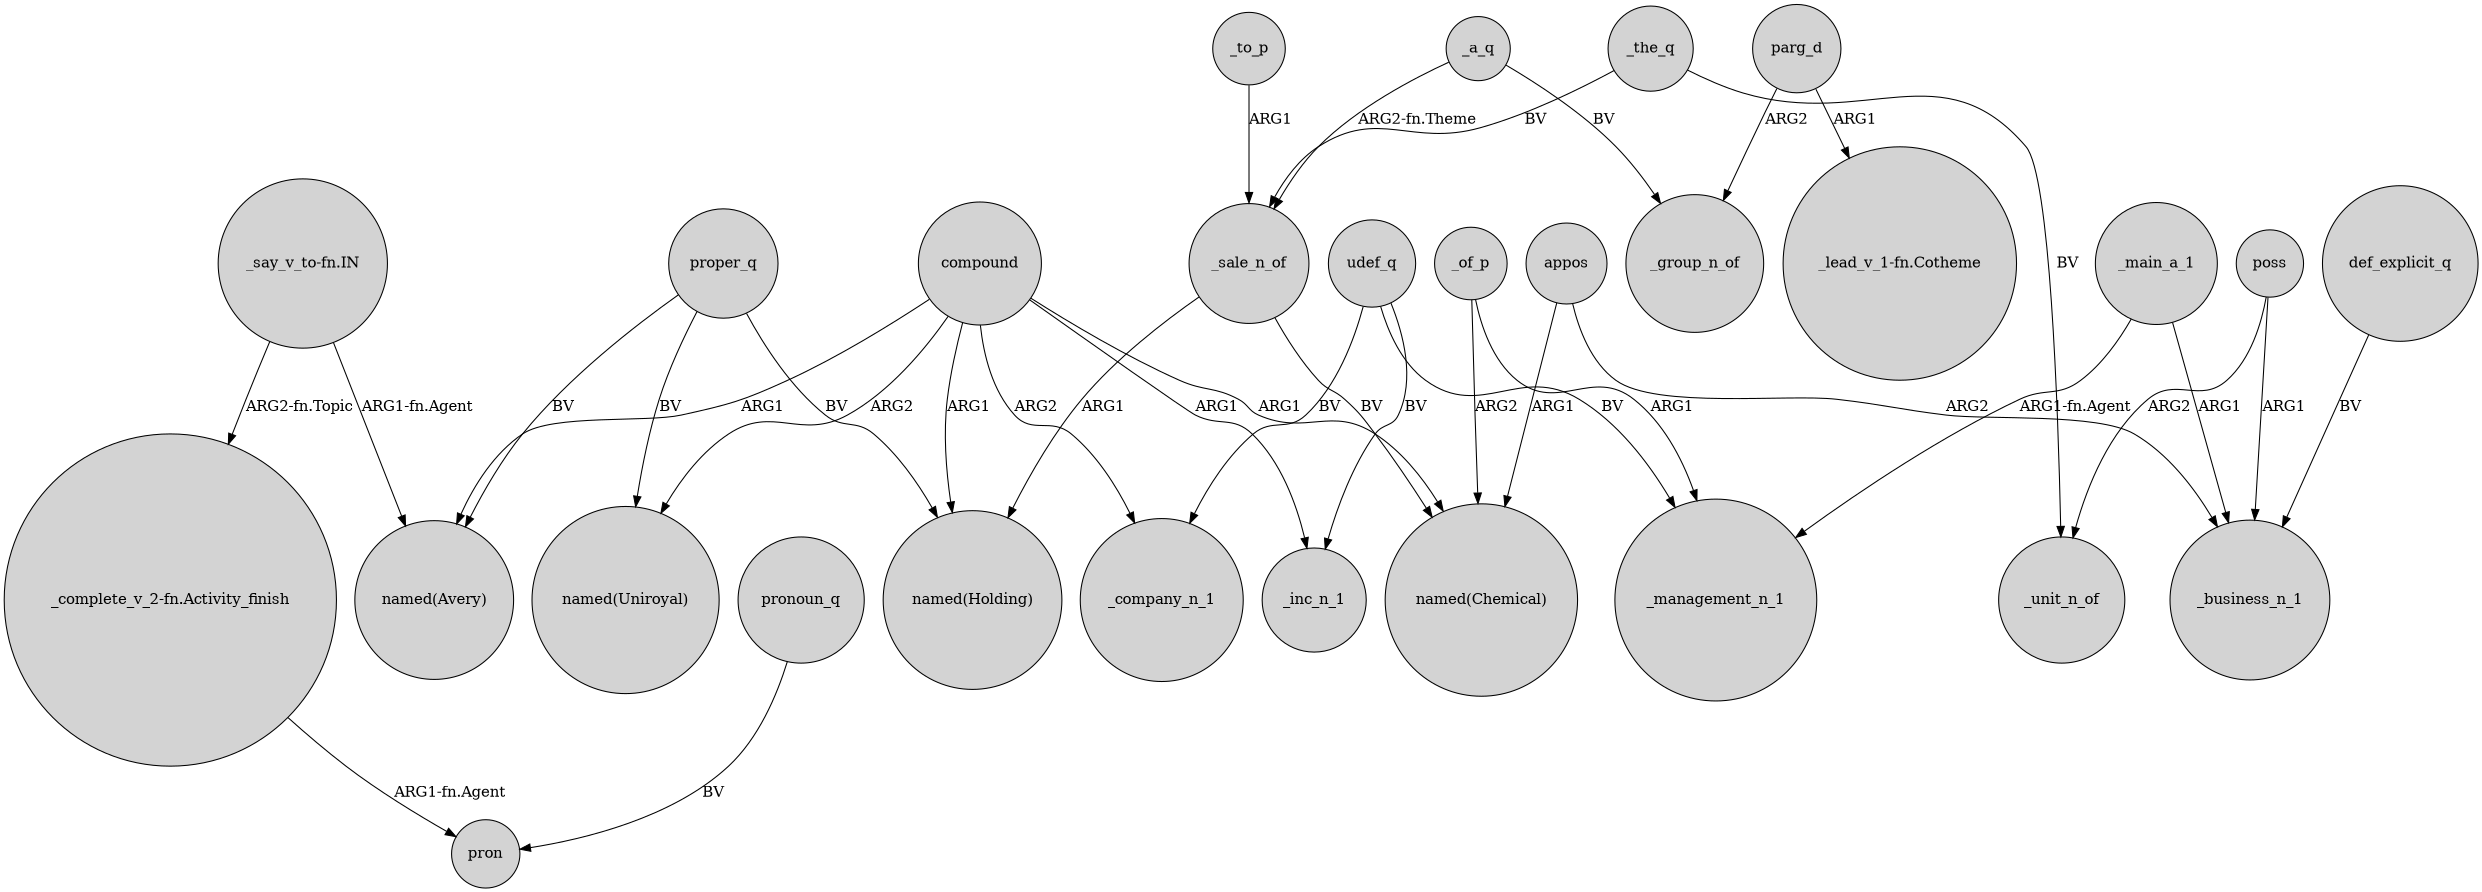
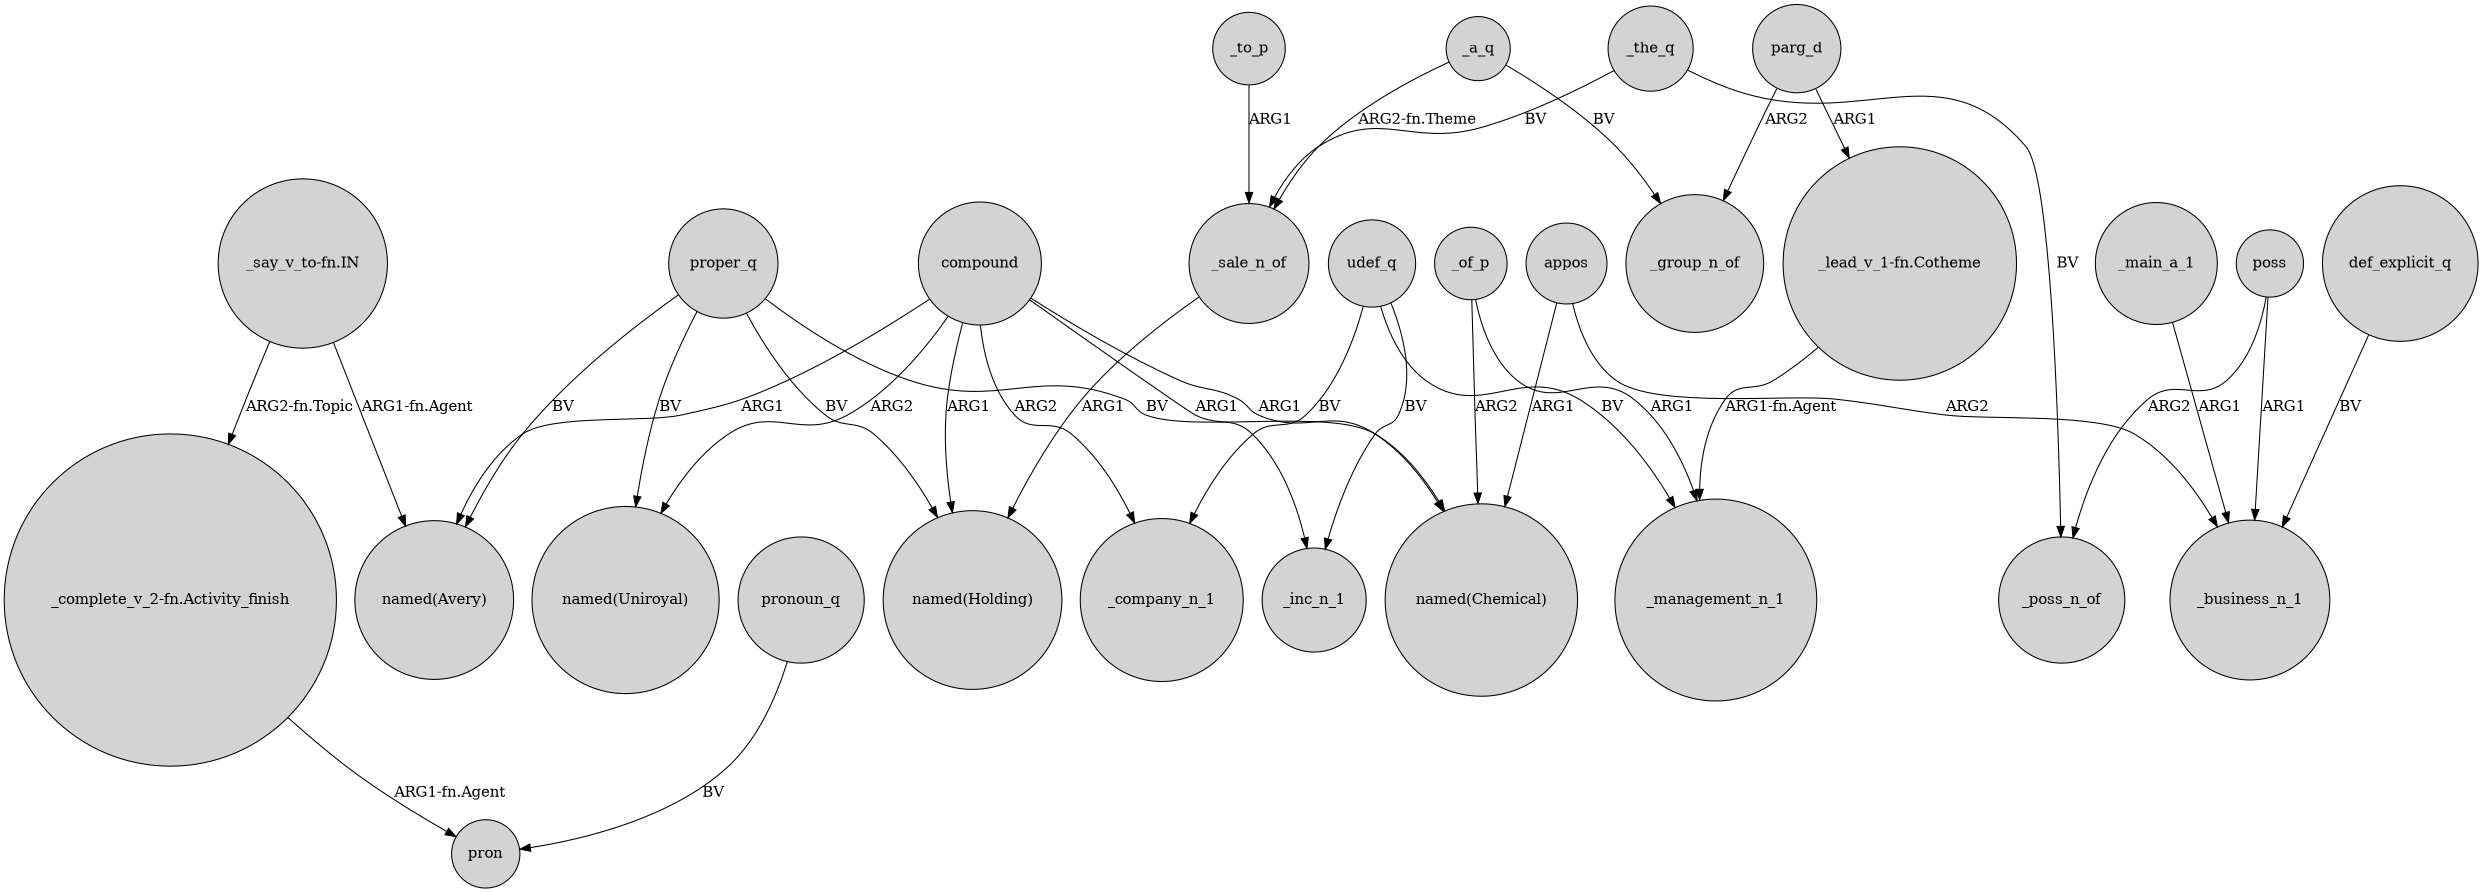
(1355, 409) -> (1109, 395)
(1972, 424) -> (1734, 391)
(2062, 600) -> (2062, 600)
